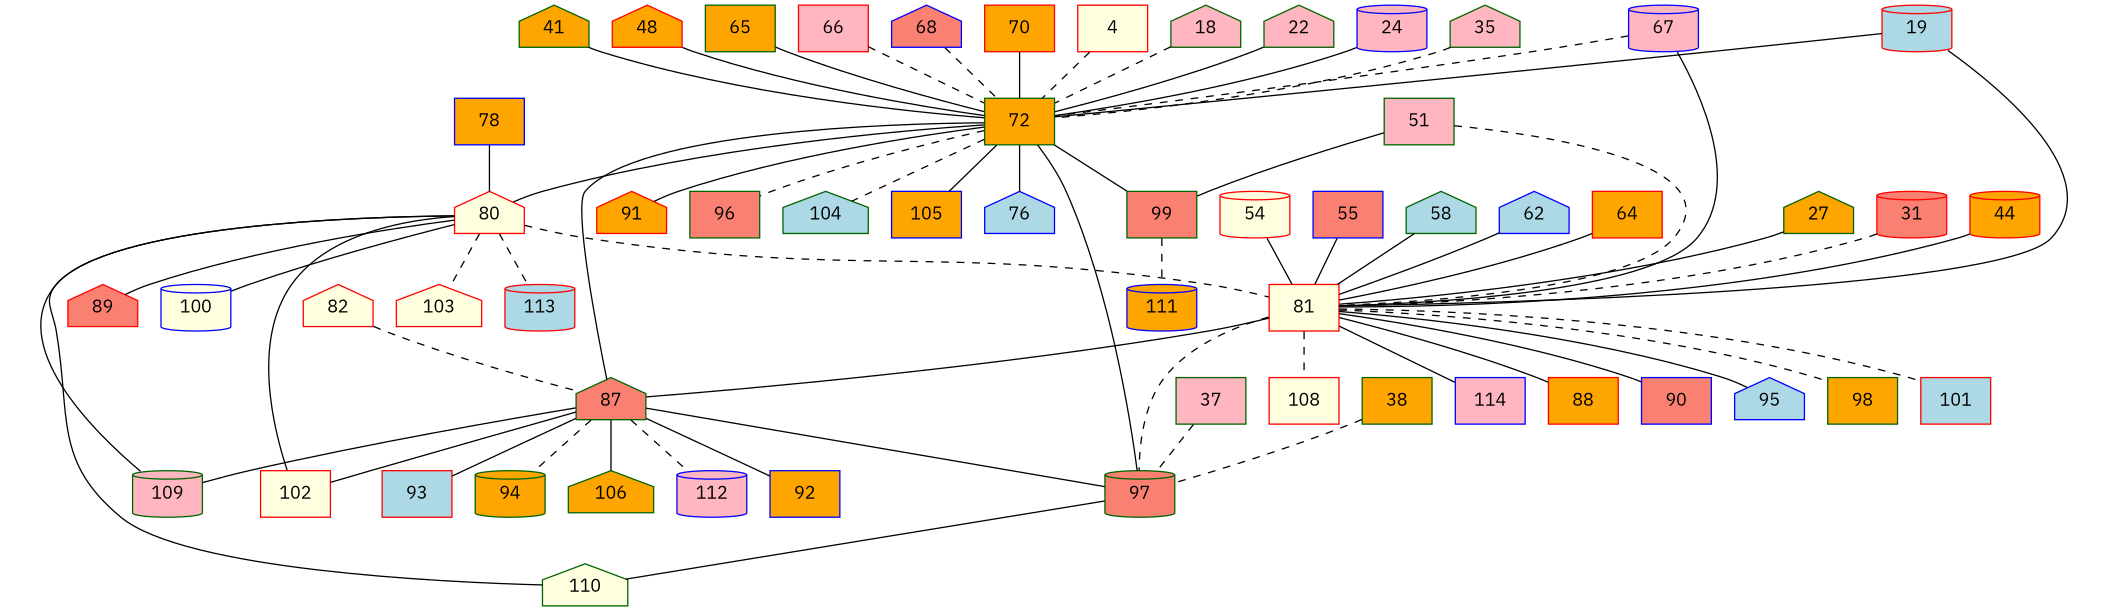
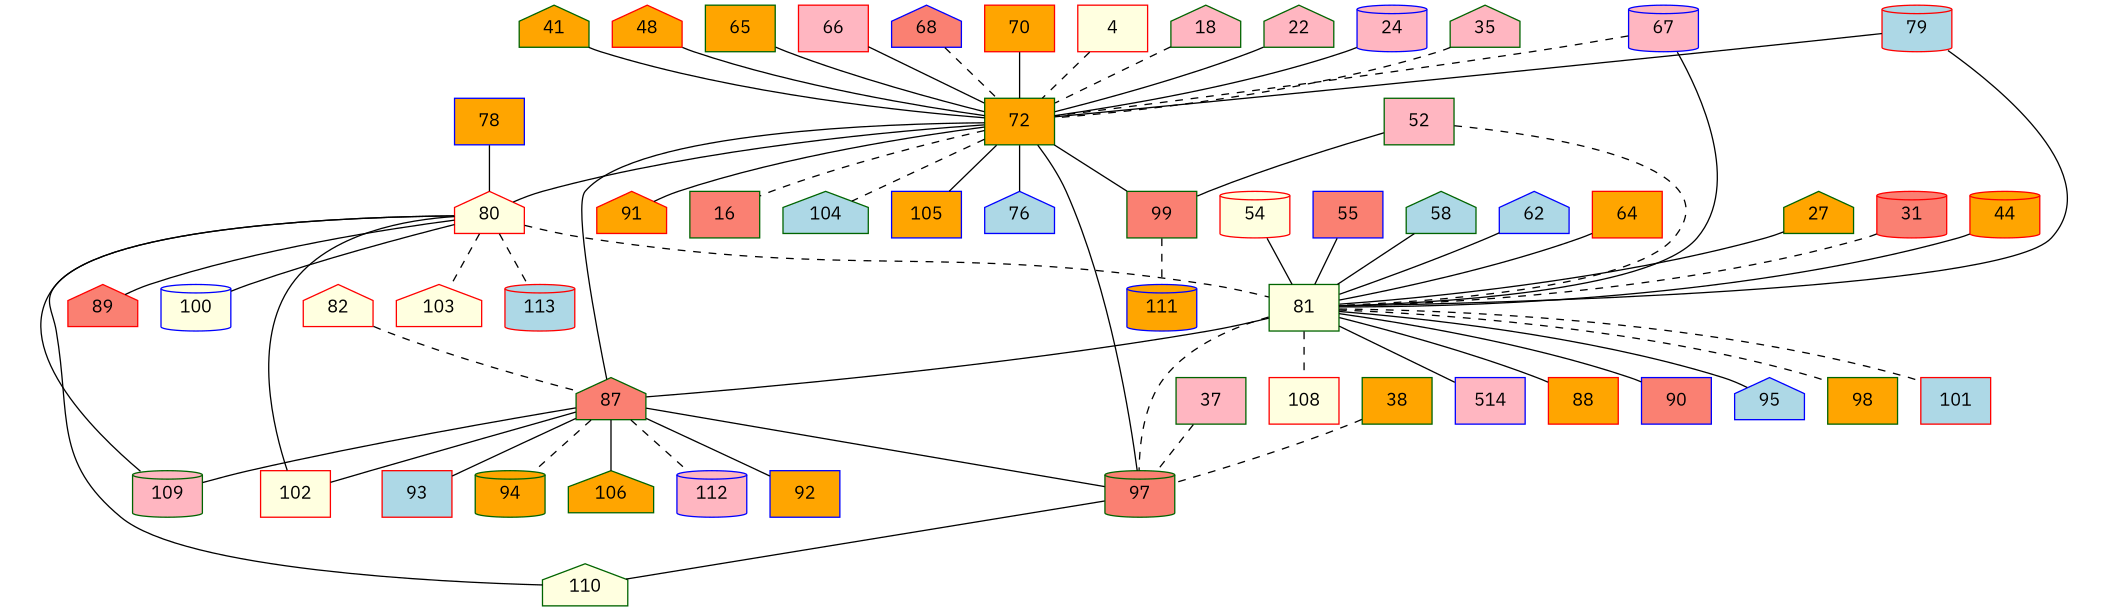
(1917, 28) -> (1917, 28)
(926, 75) -> (926, 75)
(1419, 122) -> (1419, 122)
(725, 215) -> (725, 215)
(1304, 308) -> (1304, 308)
(1490, 401) -> (1490, 401)
